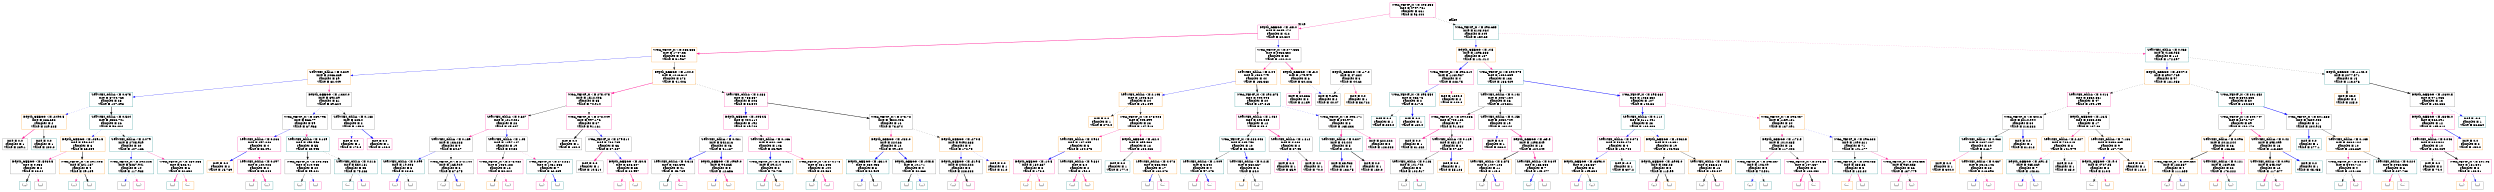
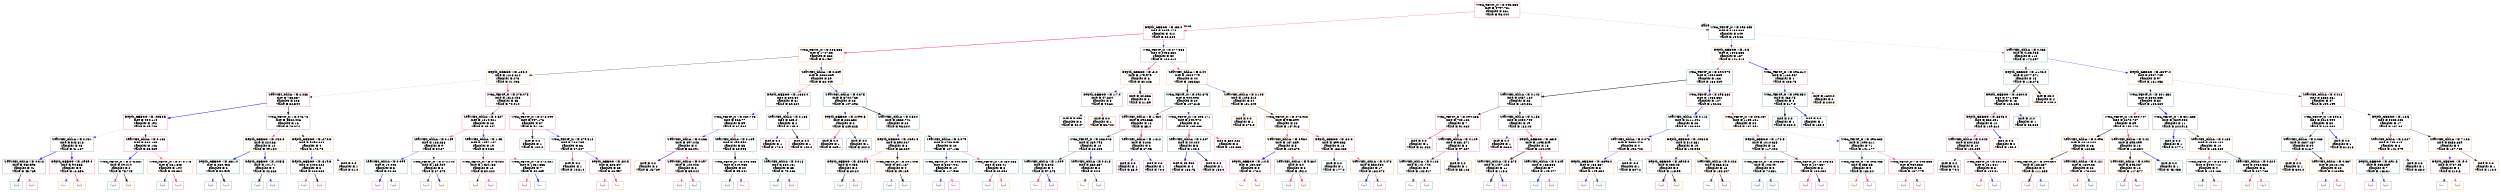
(1300, 88) -> (1140, 88)
(1314, 88) -> (1122, 88)
(1398, 111) -> (1785, 110)
(367, 133) -> (795, 133)
(1302, 155) -> (1148, 155)
